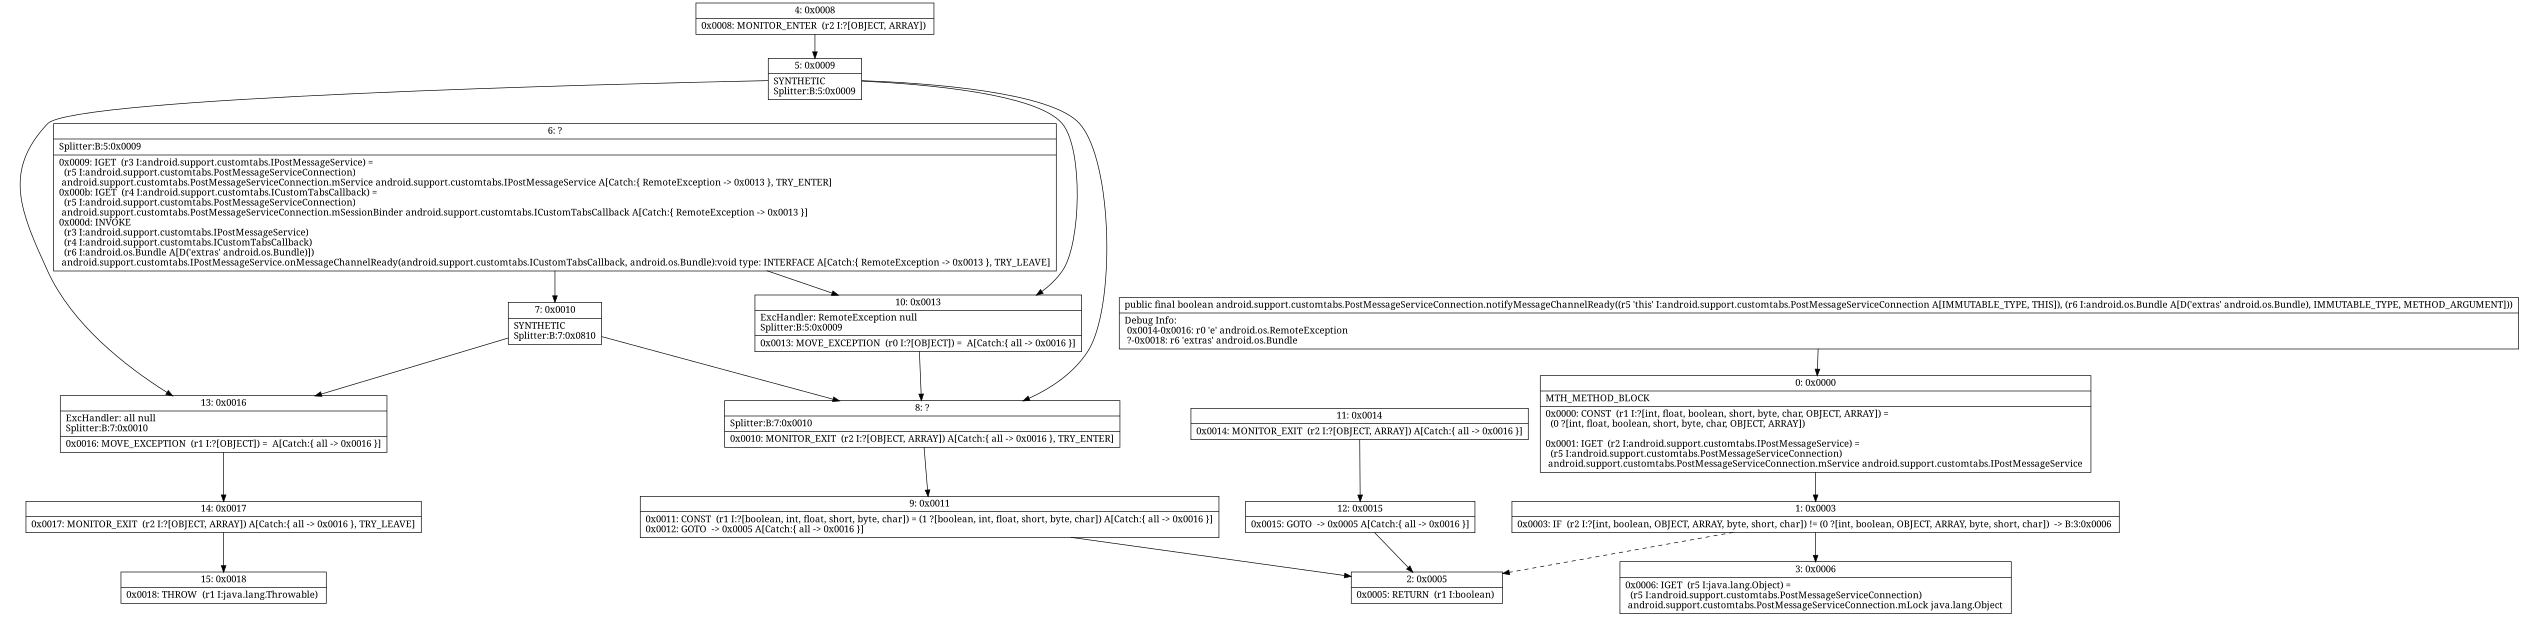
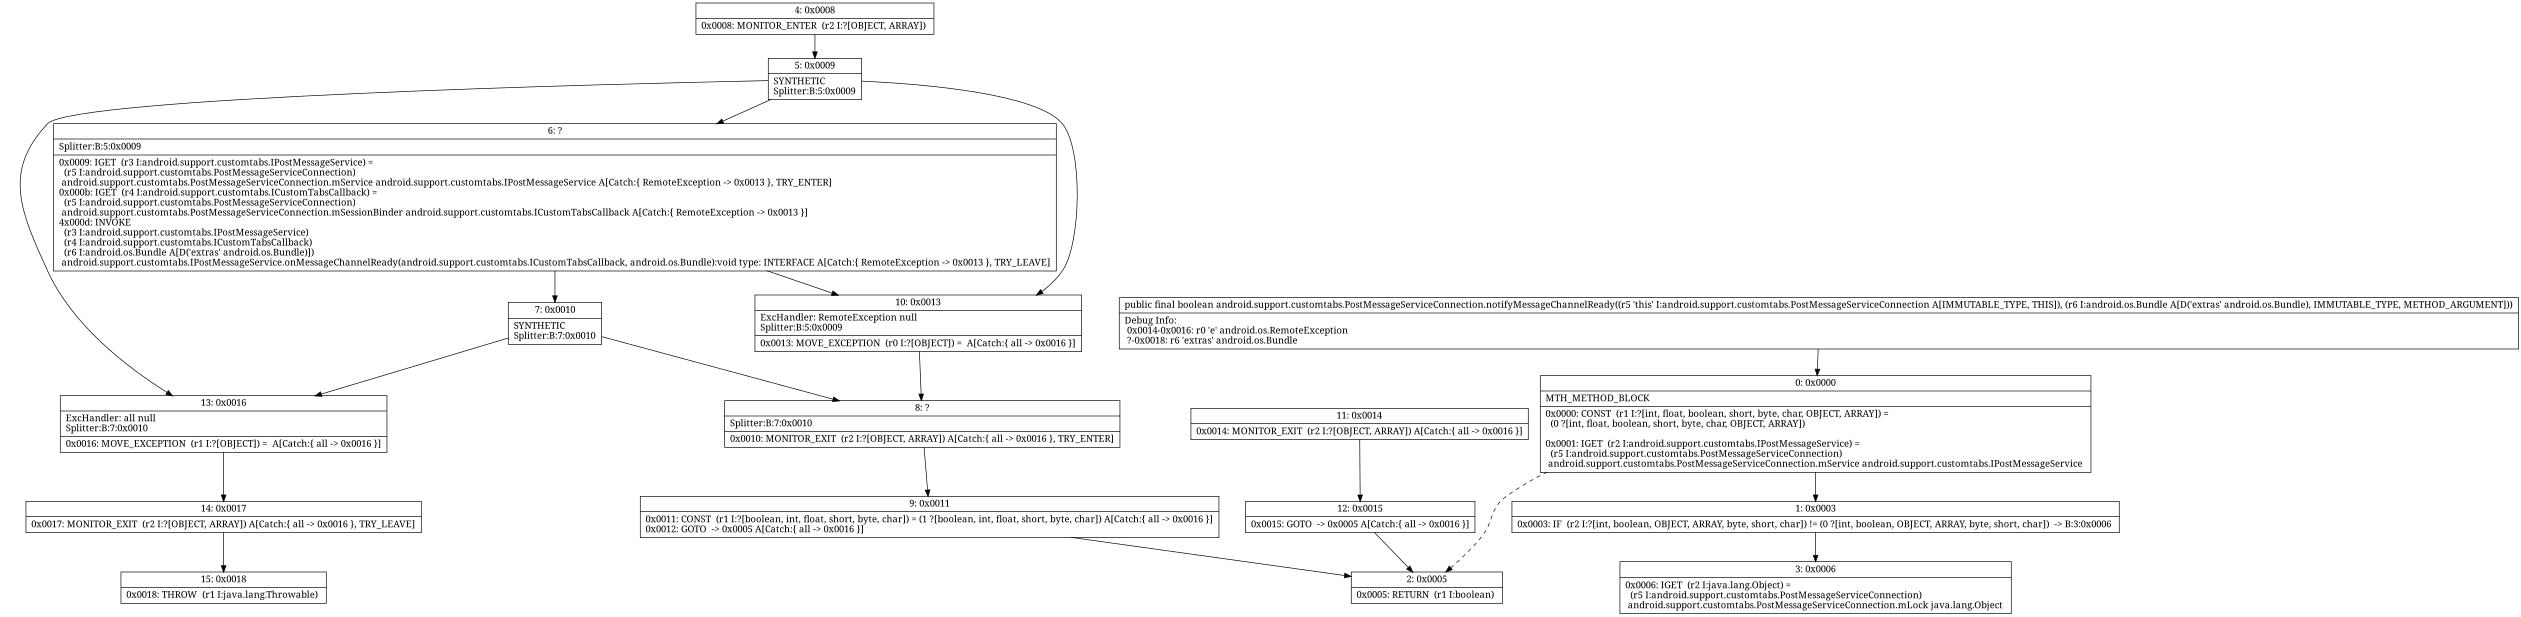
(1097, 163) -> (747, 110)
(98, 223) -> (98, 223)
(555, 336) -> (555, 336)
(1621, 552) -> (1493, 513)
(1710, 585) -> (1710, 585)
